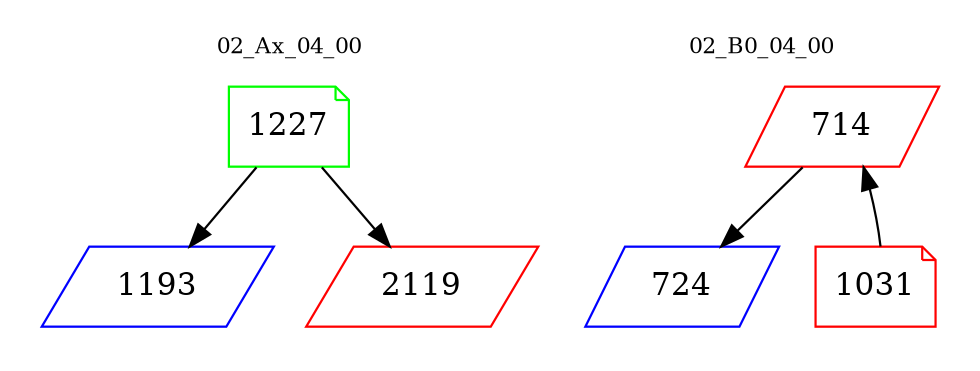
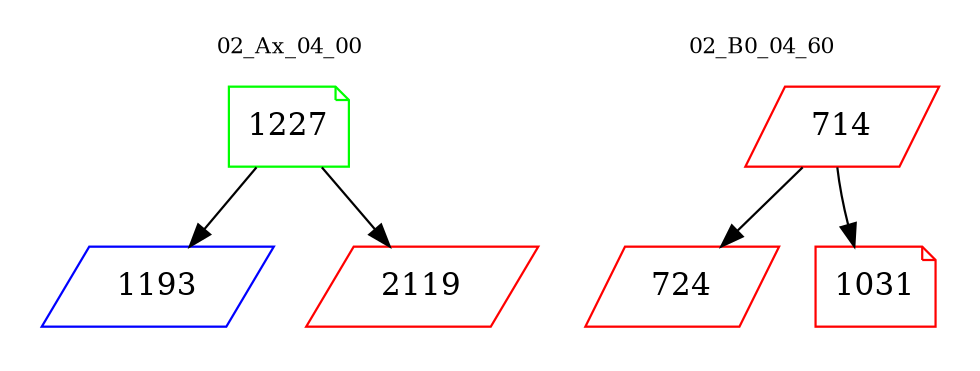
(762, 48) -> (762, 48)
(876, 218) -> (842, 196)
(682, 287) -> (682, 287)
